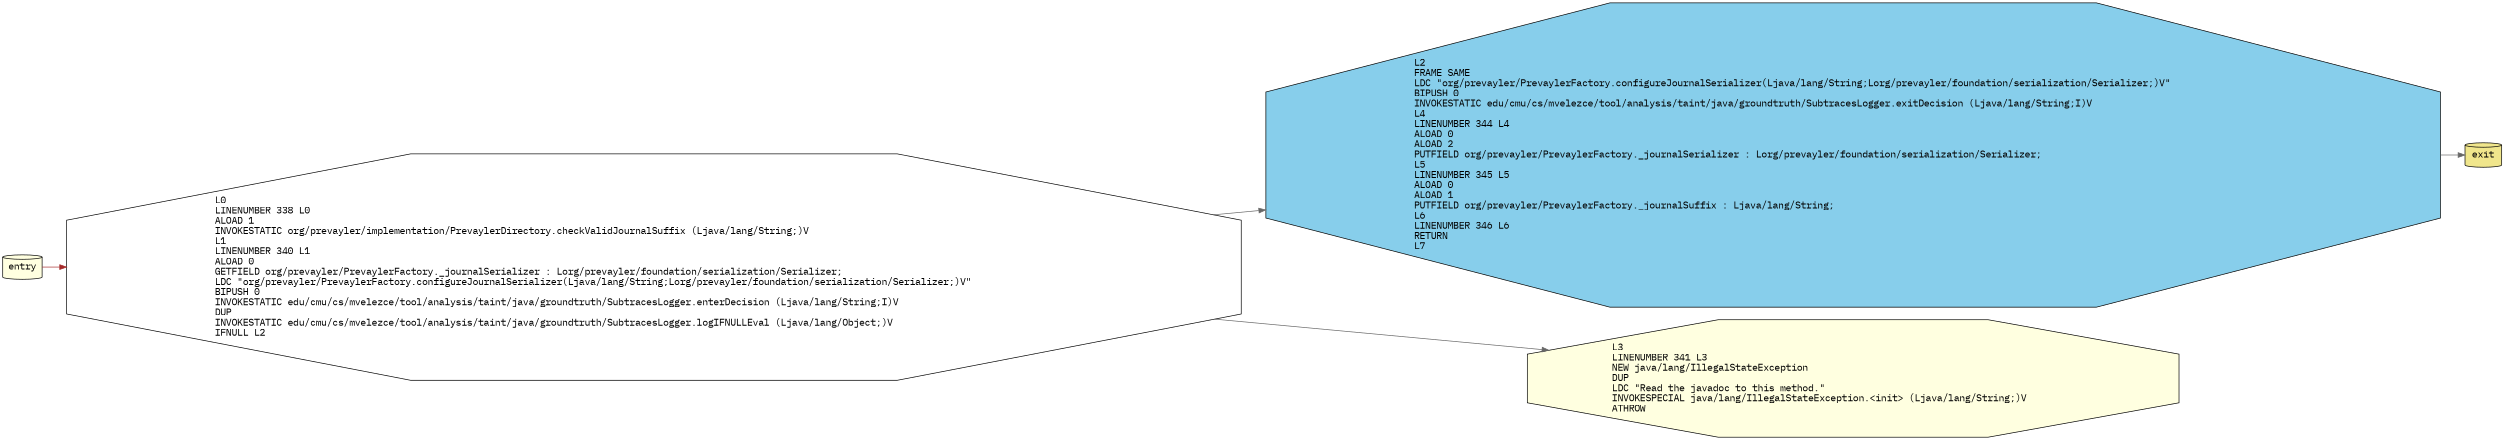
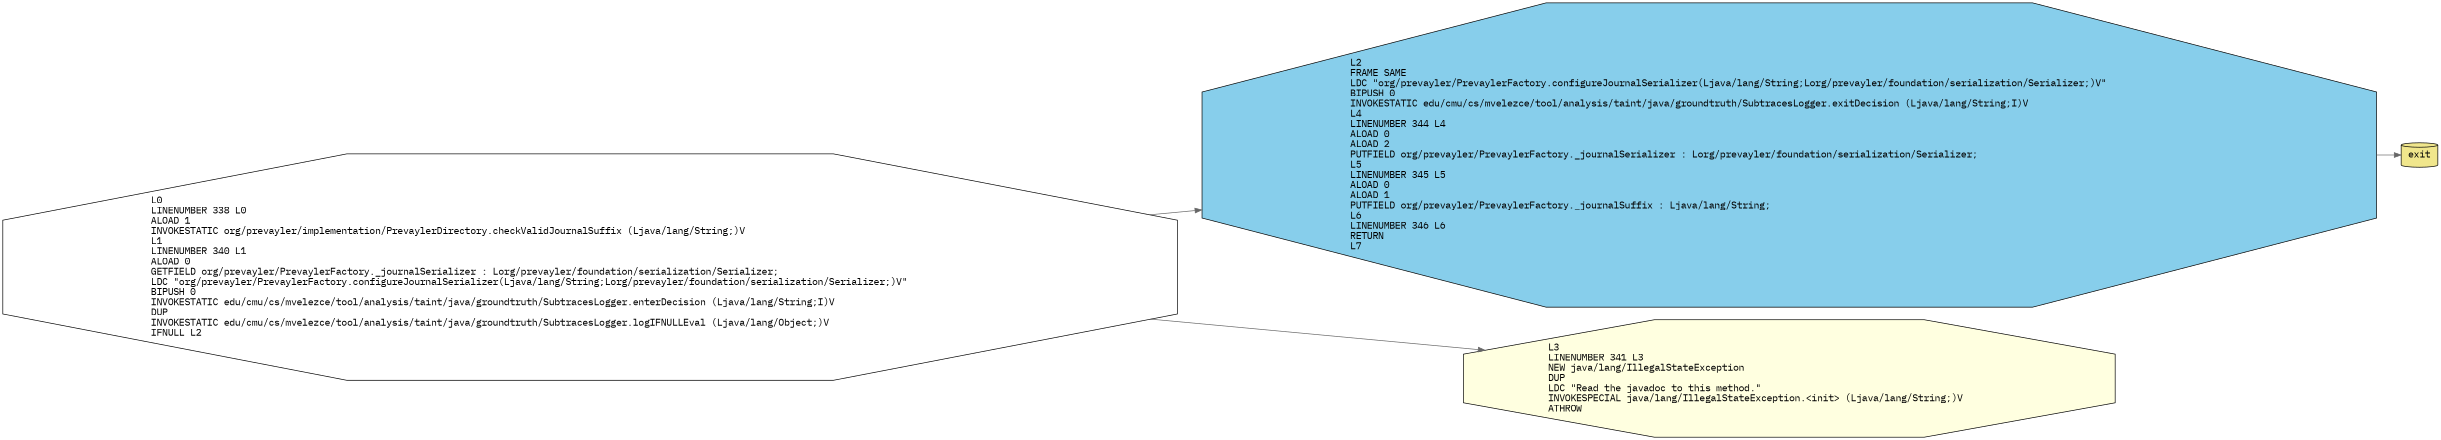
(22, 267) -> none
